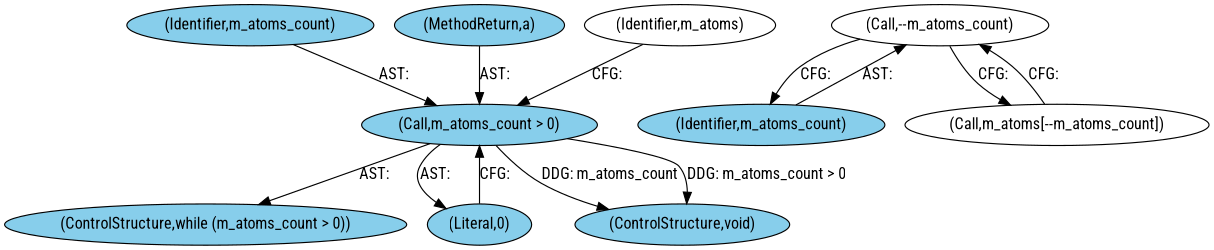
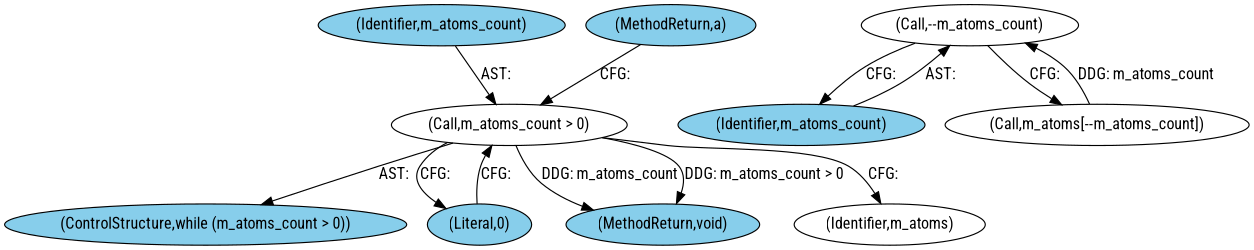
(585, 72) -> (745, 149)
(497, 75) -> (617, 75)
(1046, 75) -> (1146, 75)
(480, 125) -> (509, 125)
(437, 175) -> (437, 175)
(682, 225) -> (663, 225)
